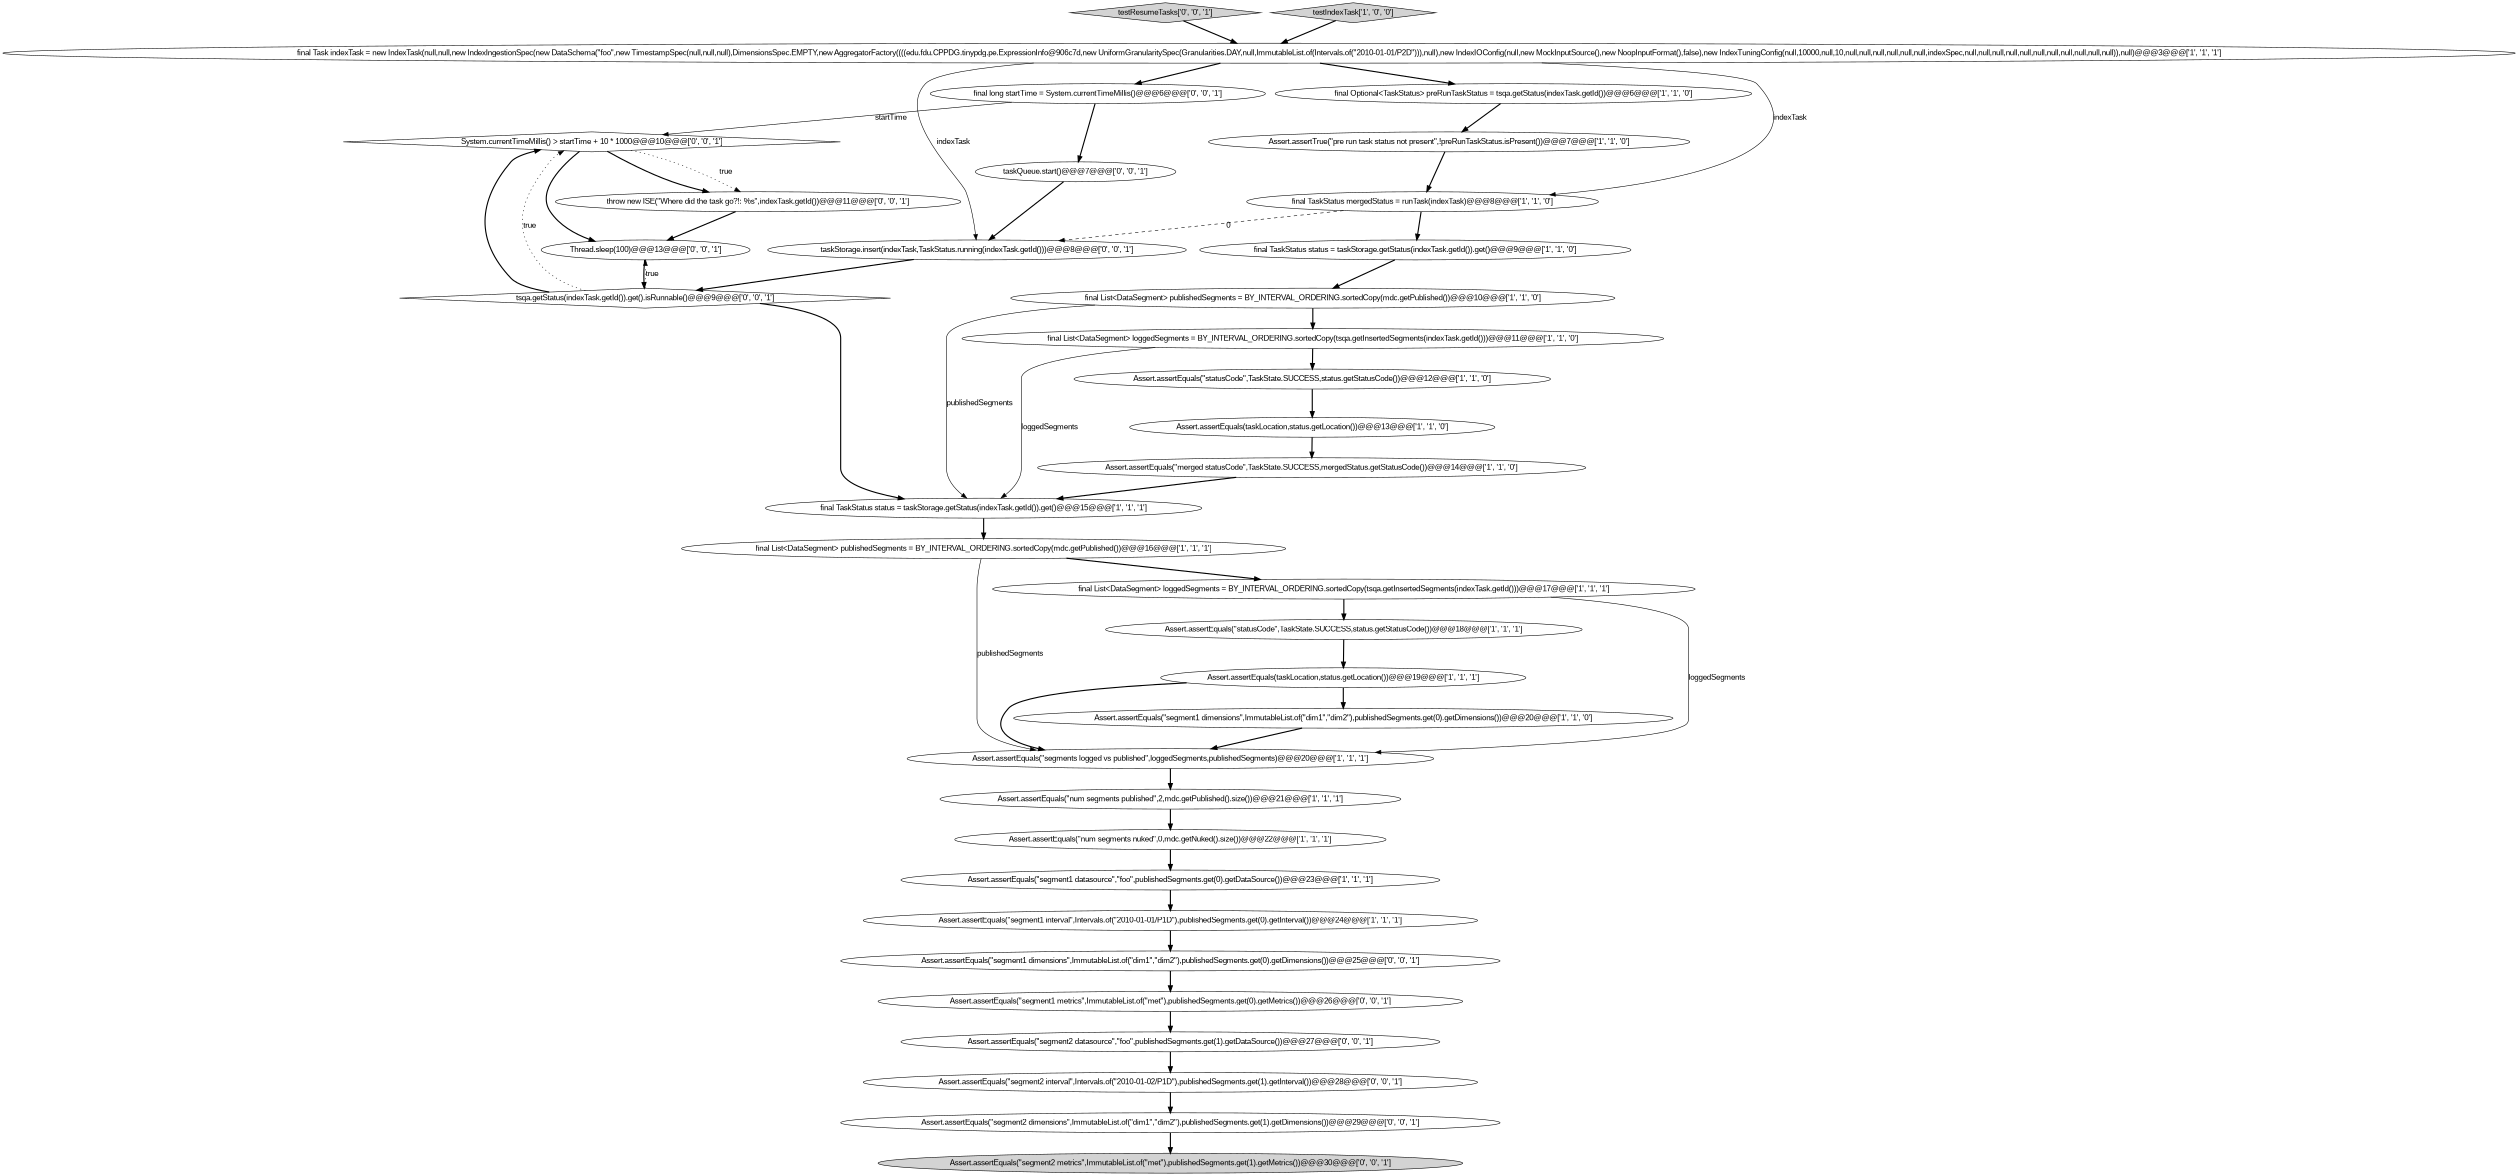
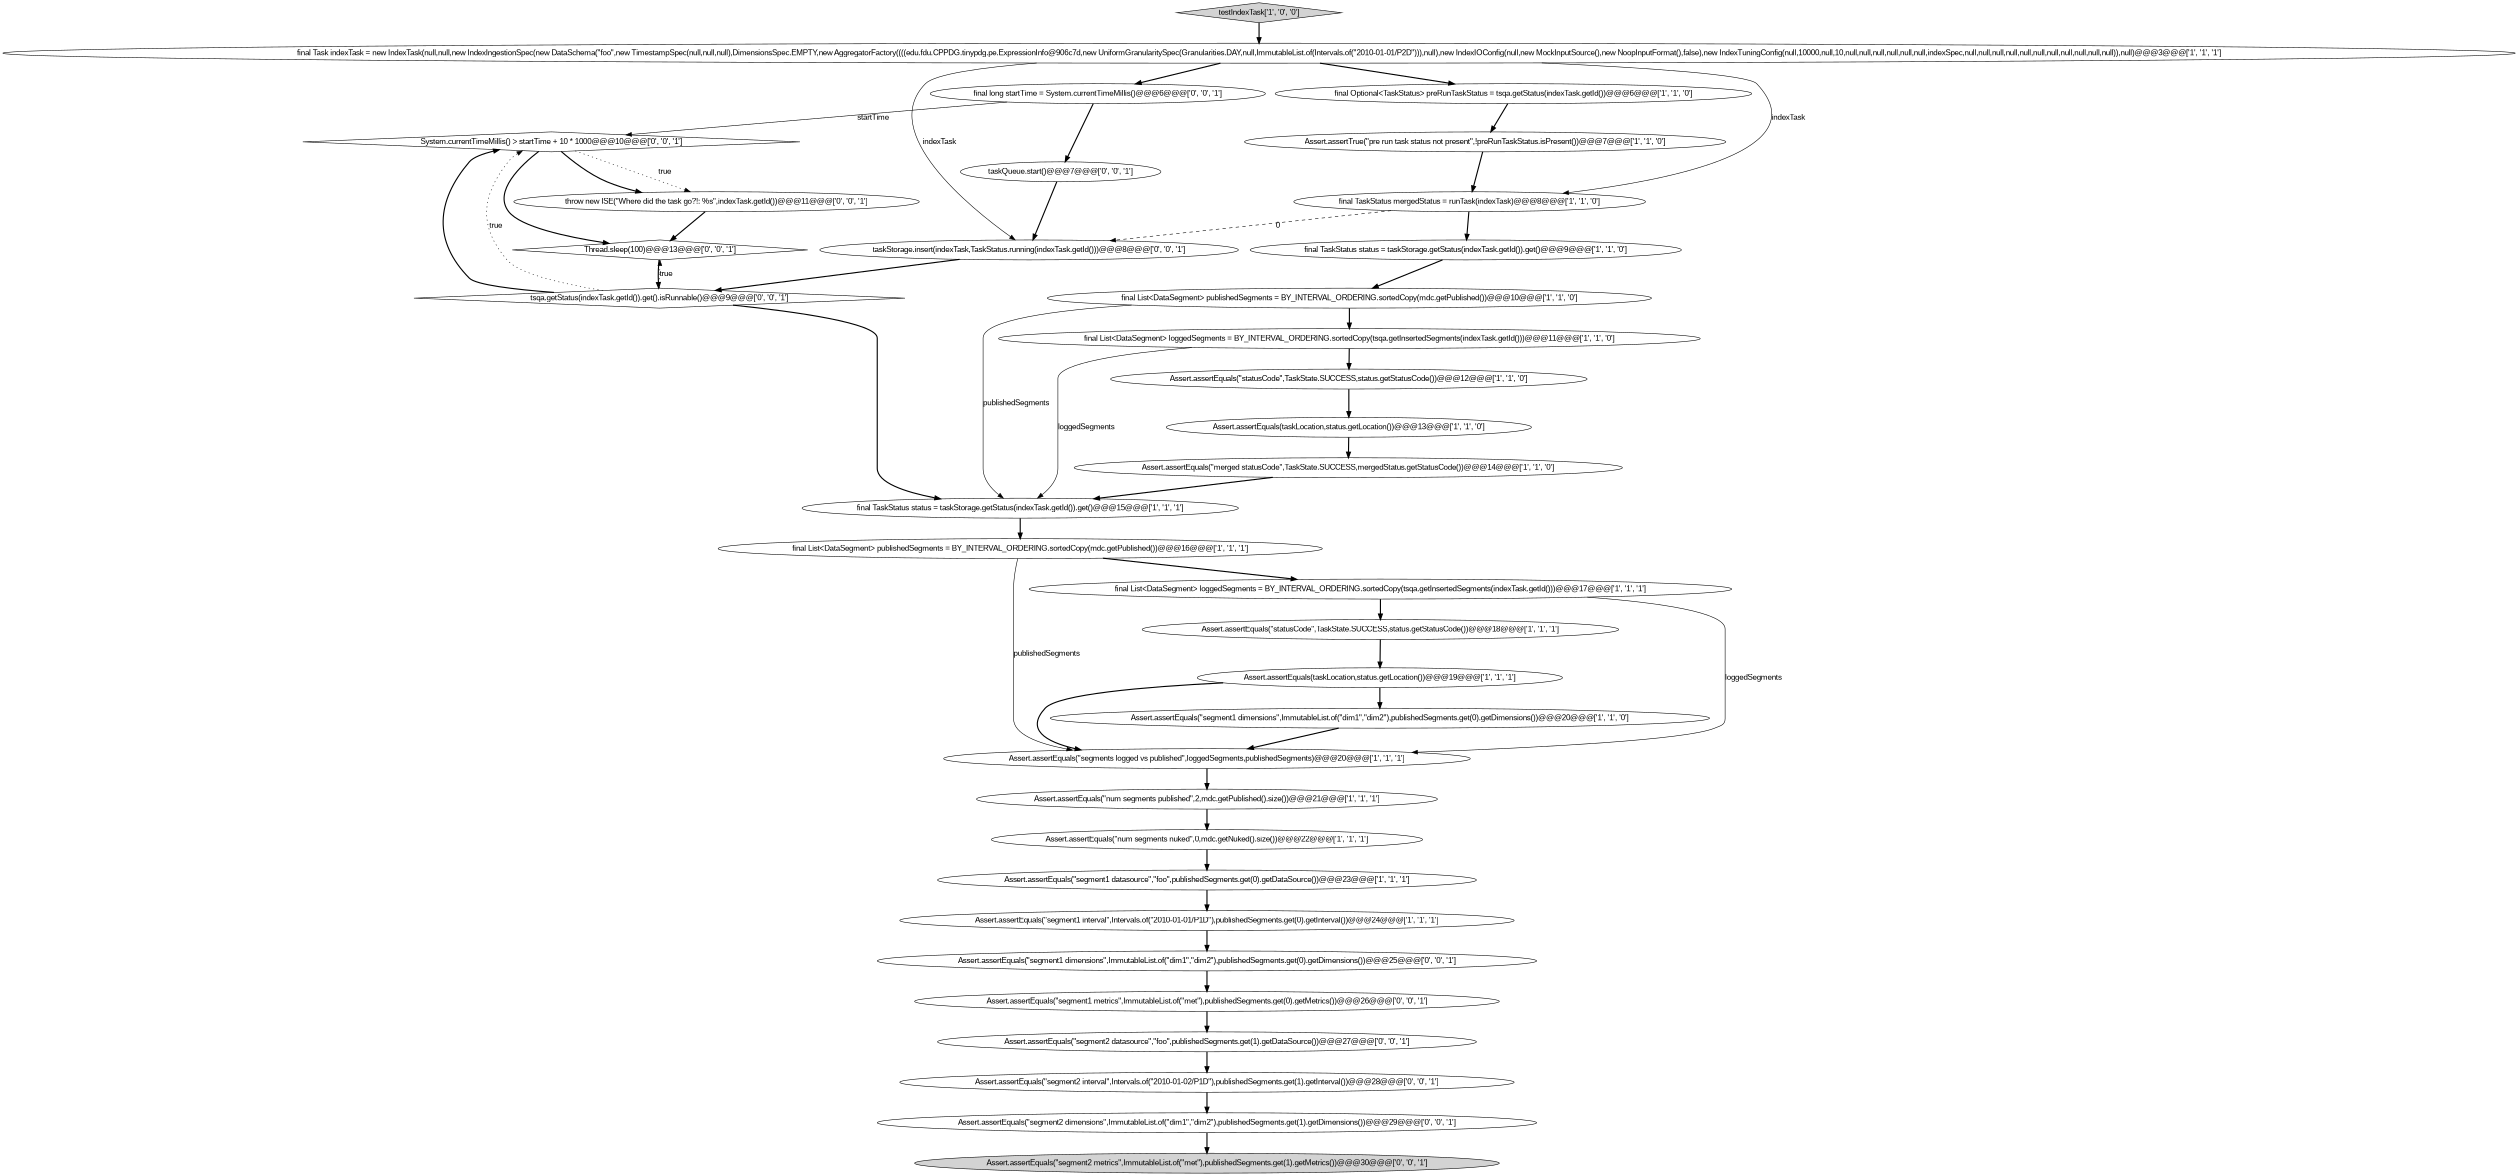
(1165, 13) -> none
(646, 250) -> (660, 250)
